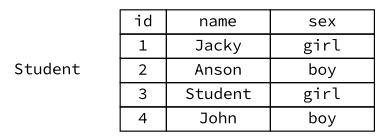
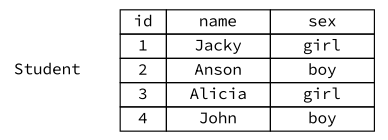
(218, 94) -> (218, 94)
